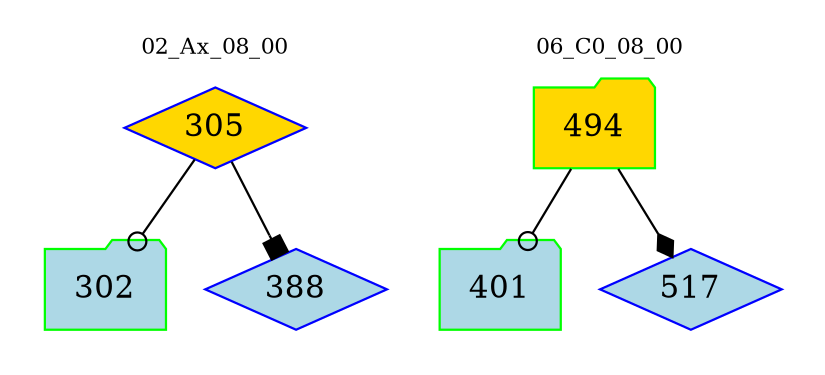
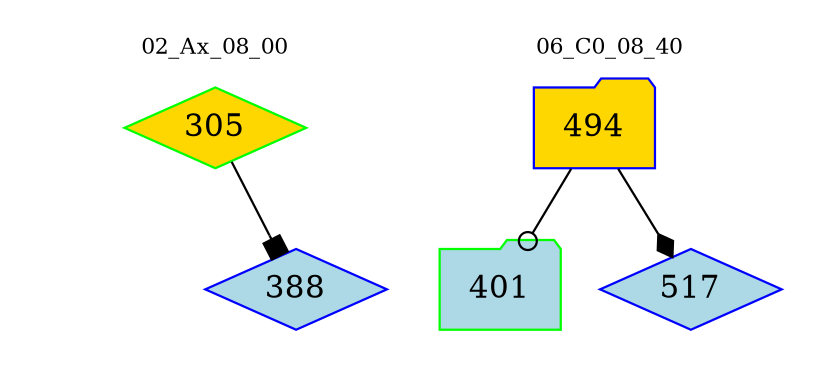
(610, 48) -> (610, 48)
(215, 128) -> (215, 128)
(594, 128) -> (594, 128)
(105, 289) -> none
